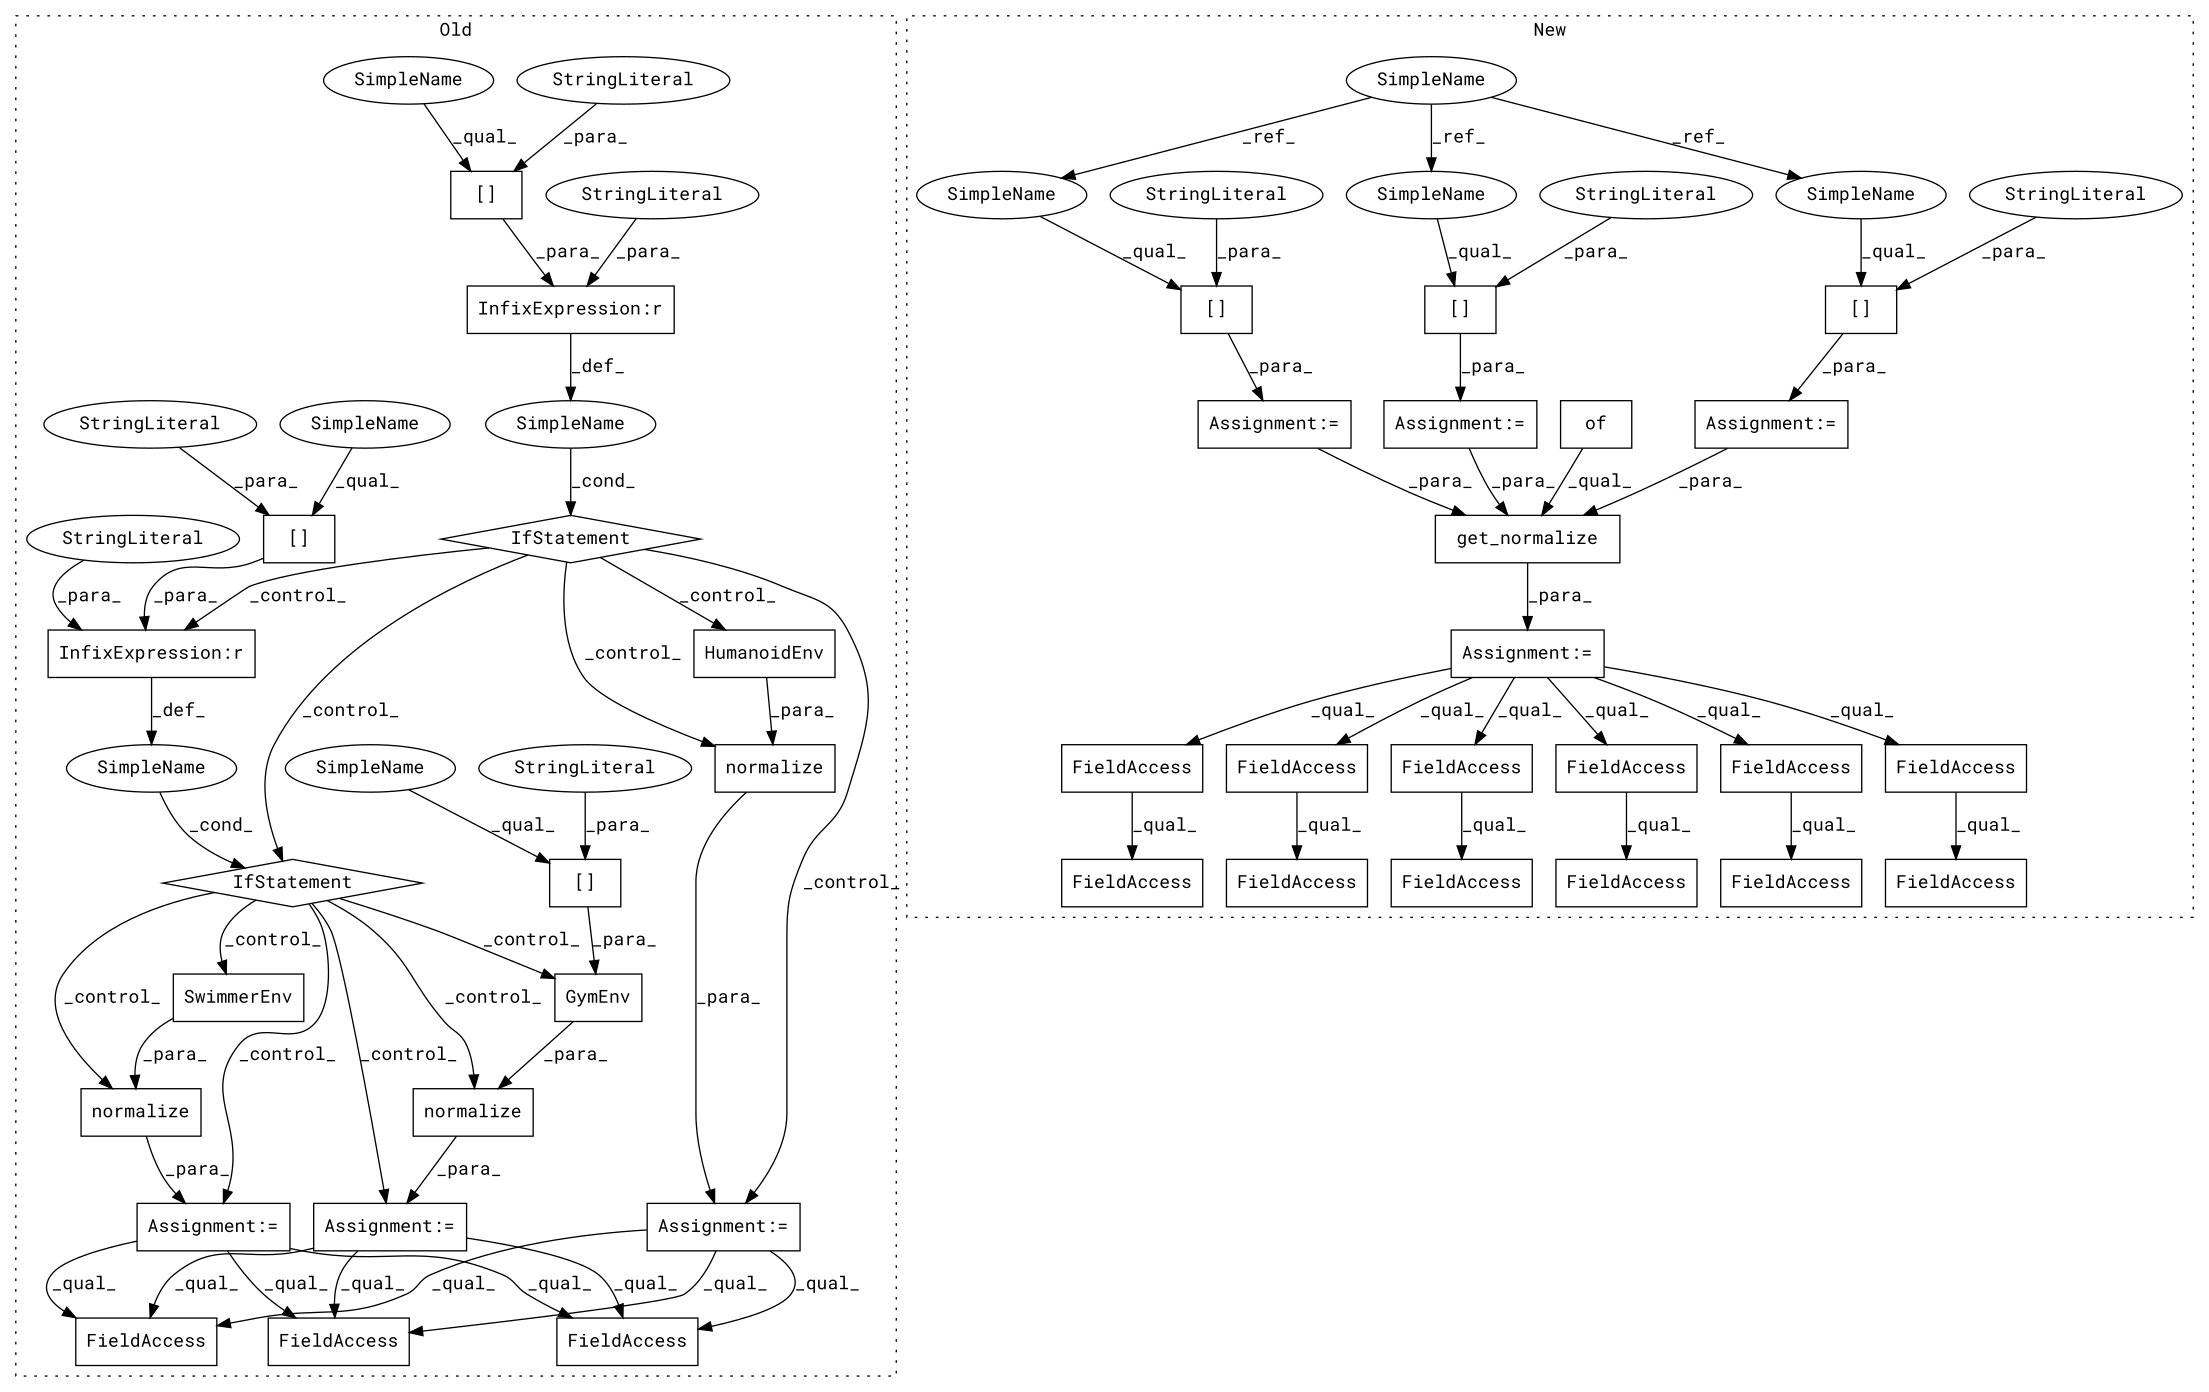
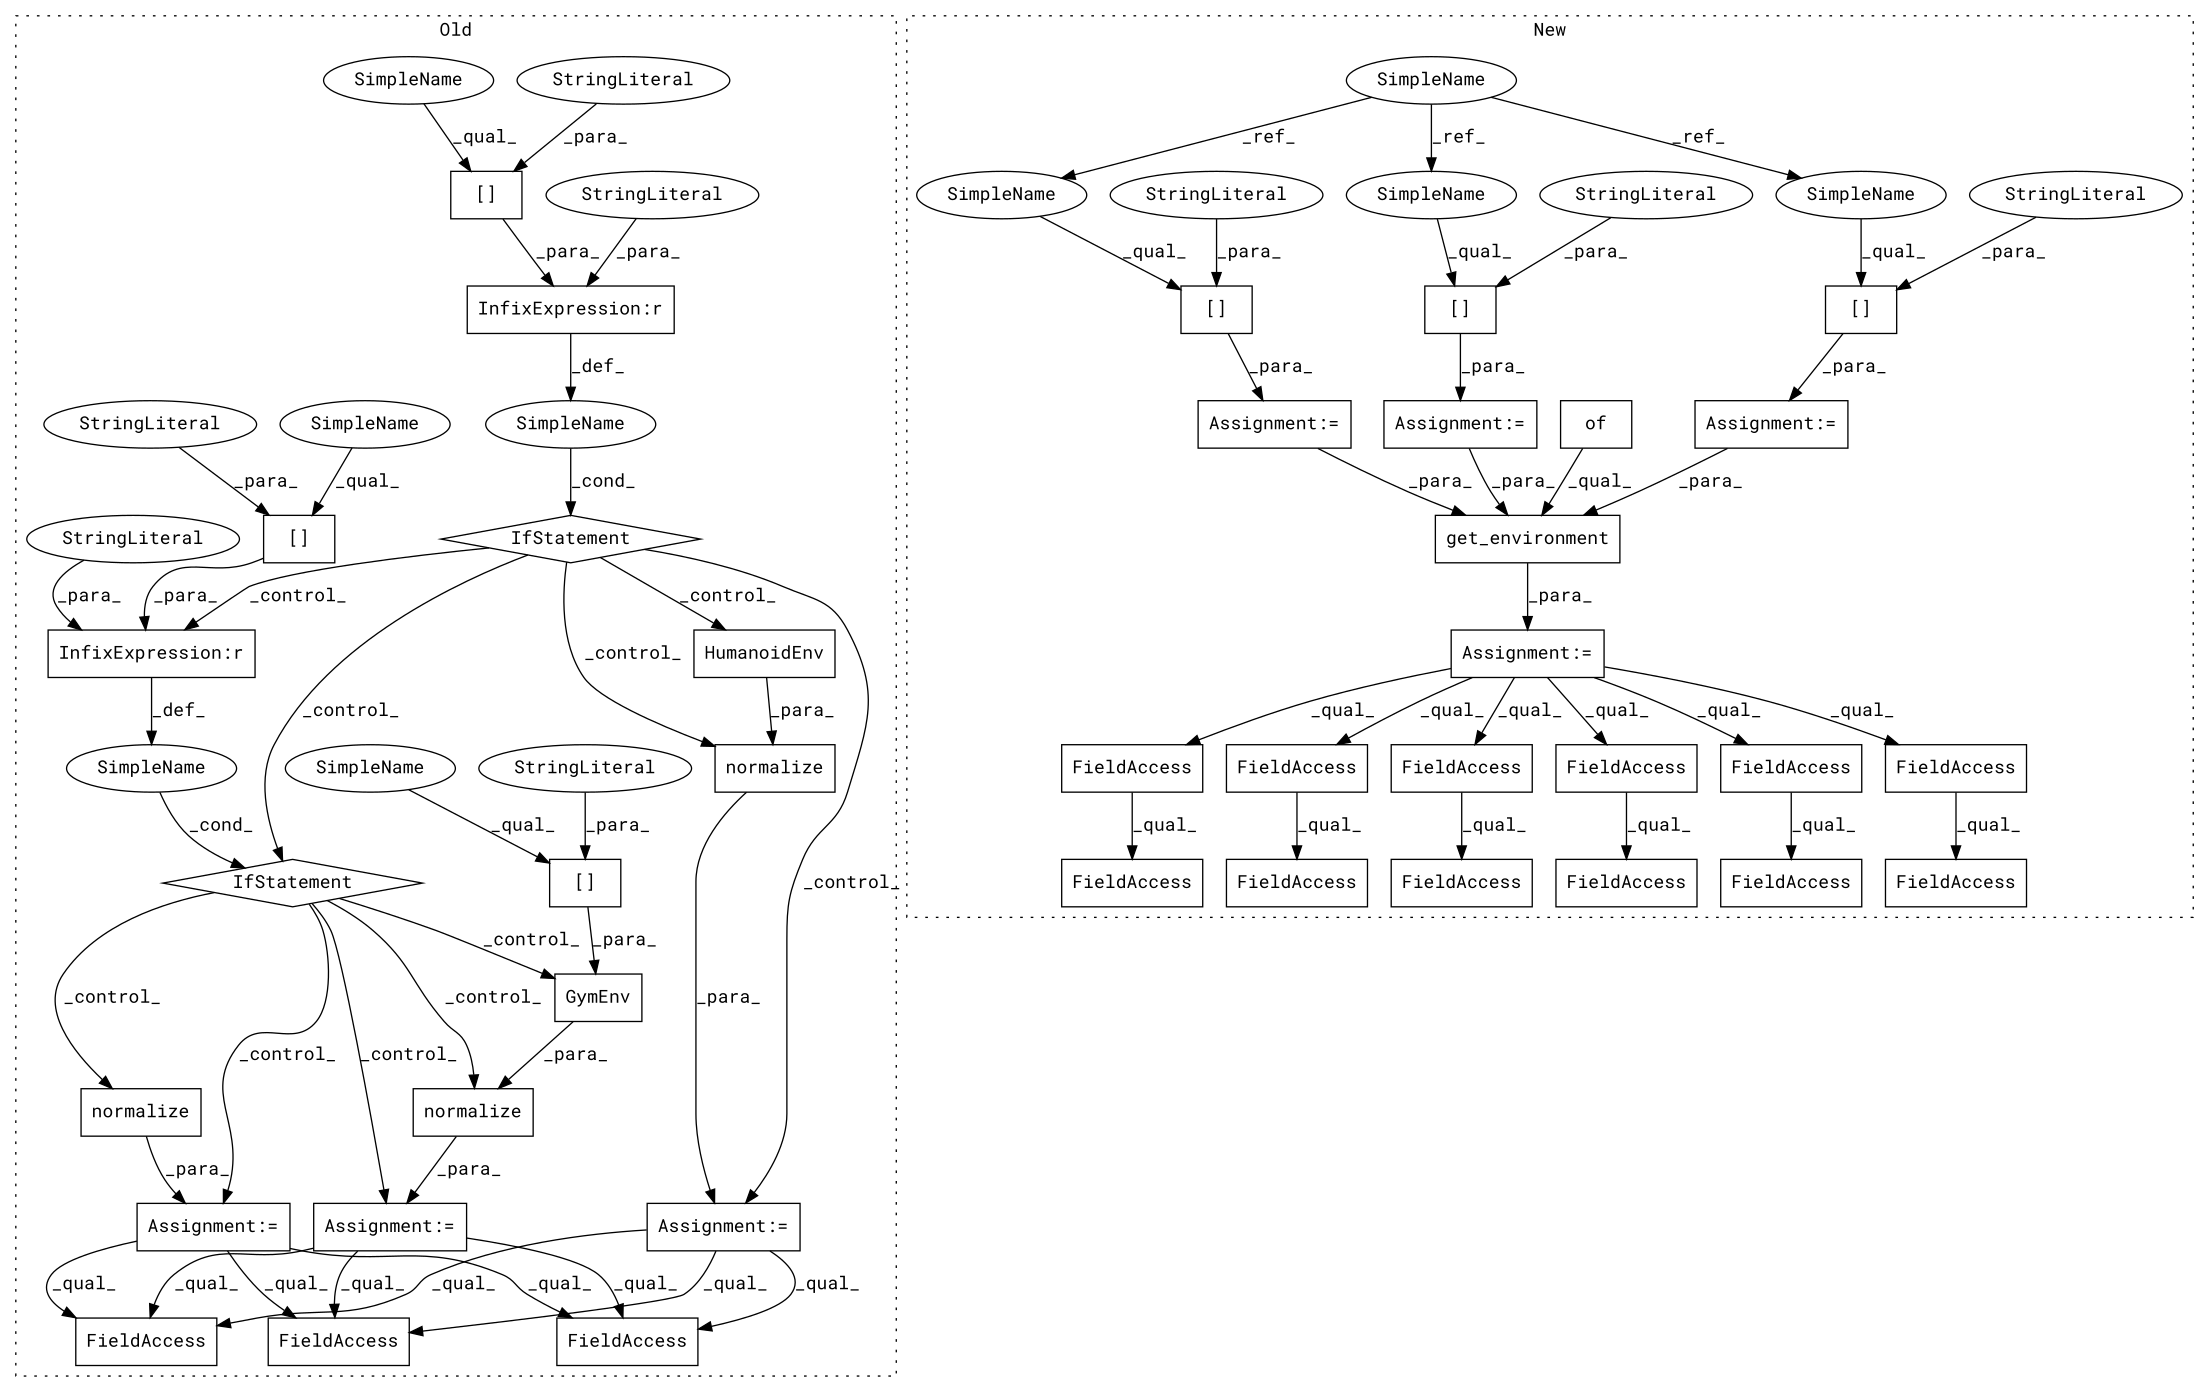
(1528, 539) -> (1528, 539)
(239, 998) -> none
